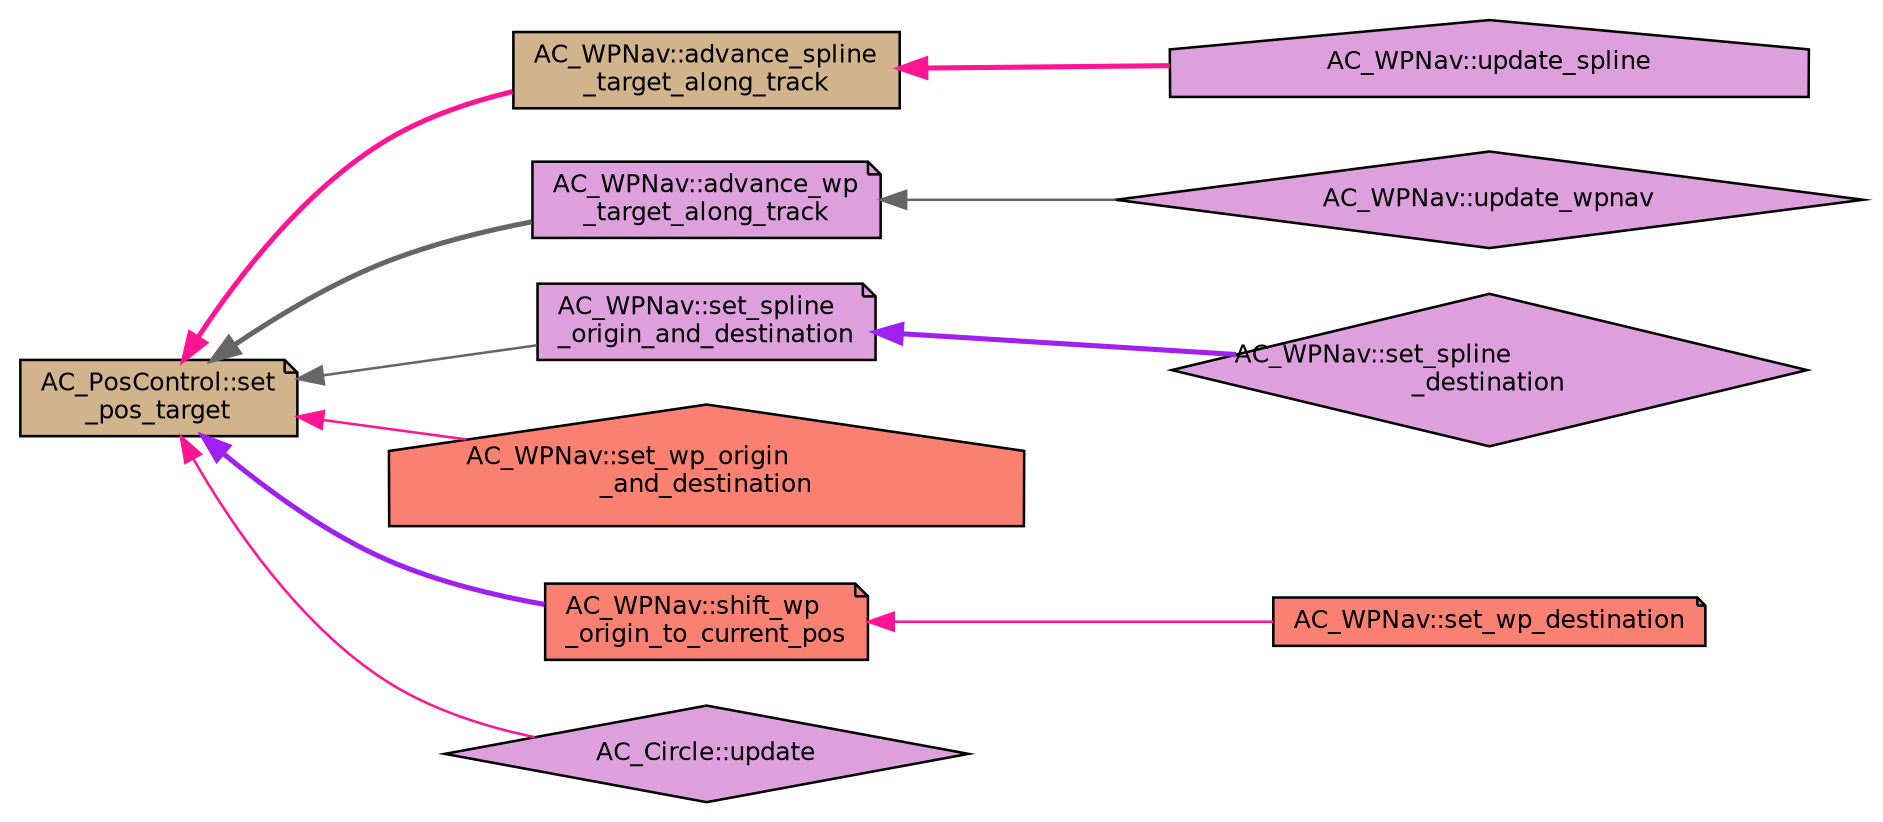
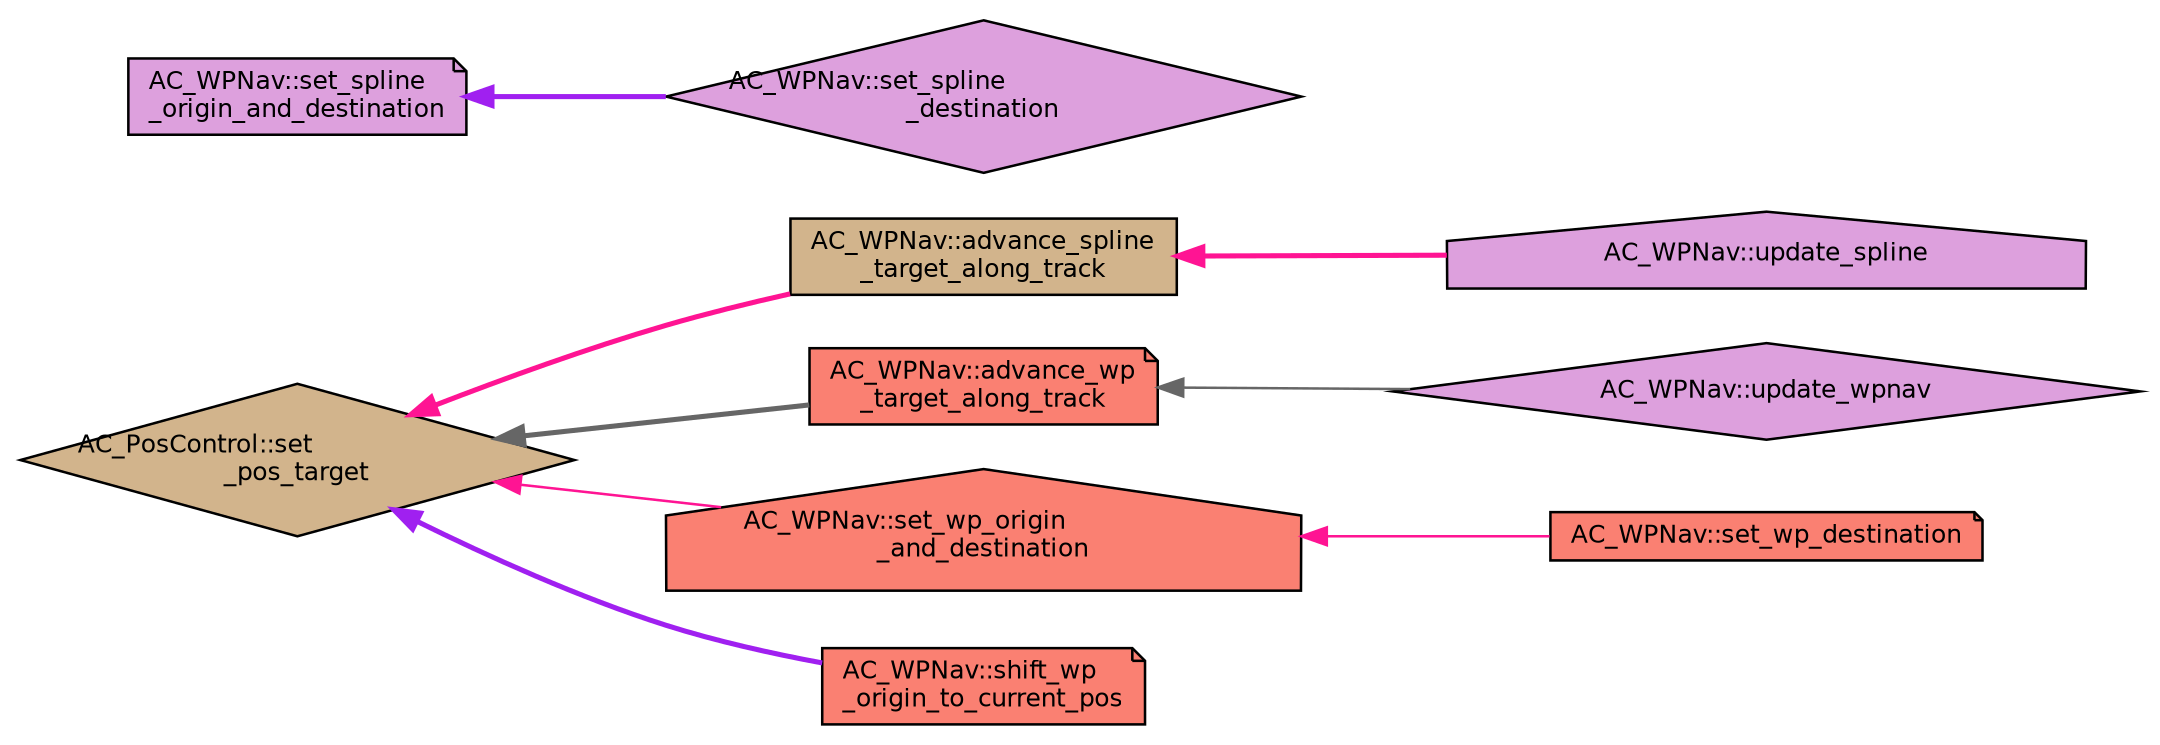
(707, 200) -> (984, 386)
(430, 360) -> none
(159, 398) -> (297, 460)
(1084, 622) -> (1438, 536)
(707, 754) -> none
